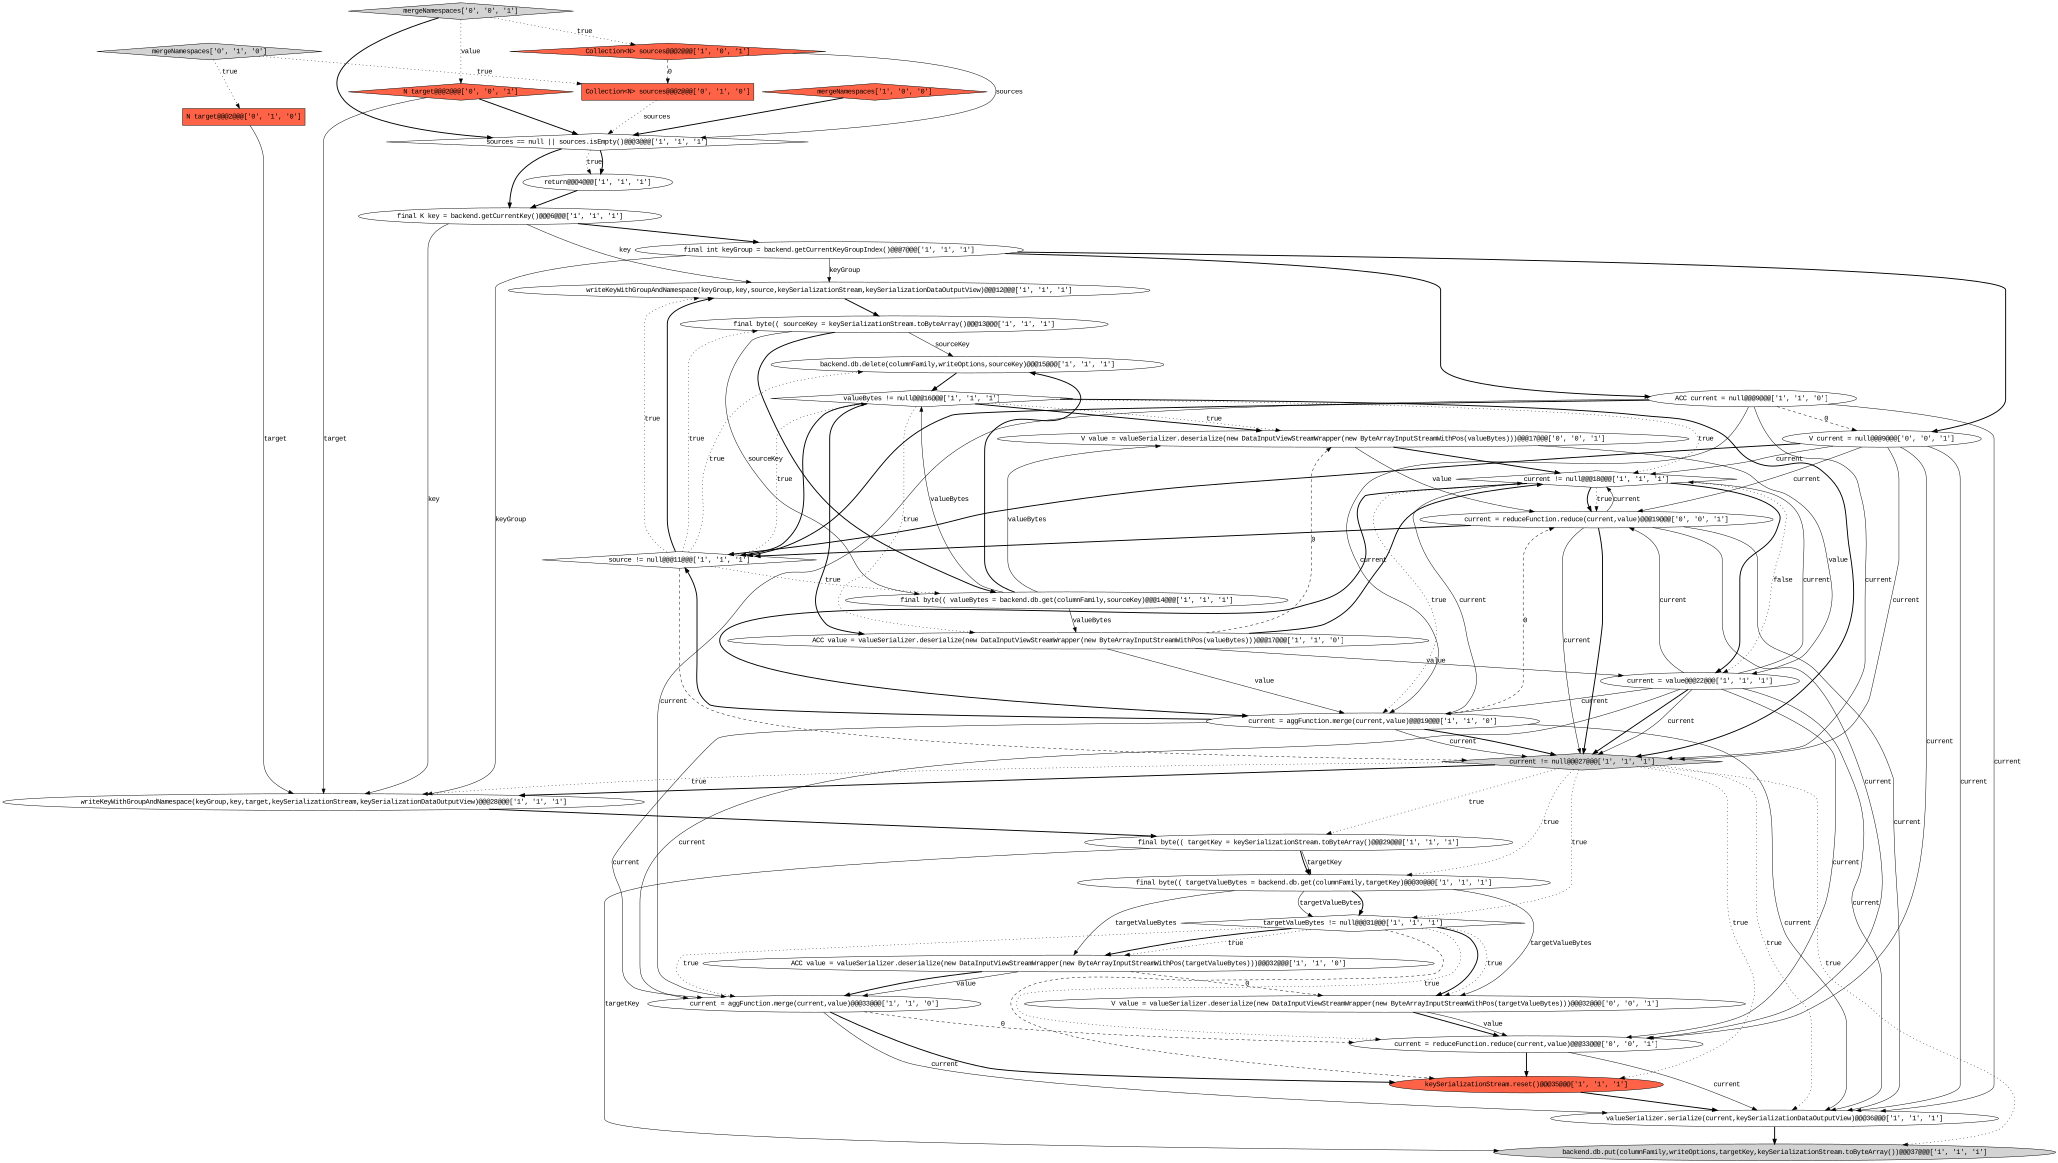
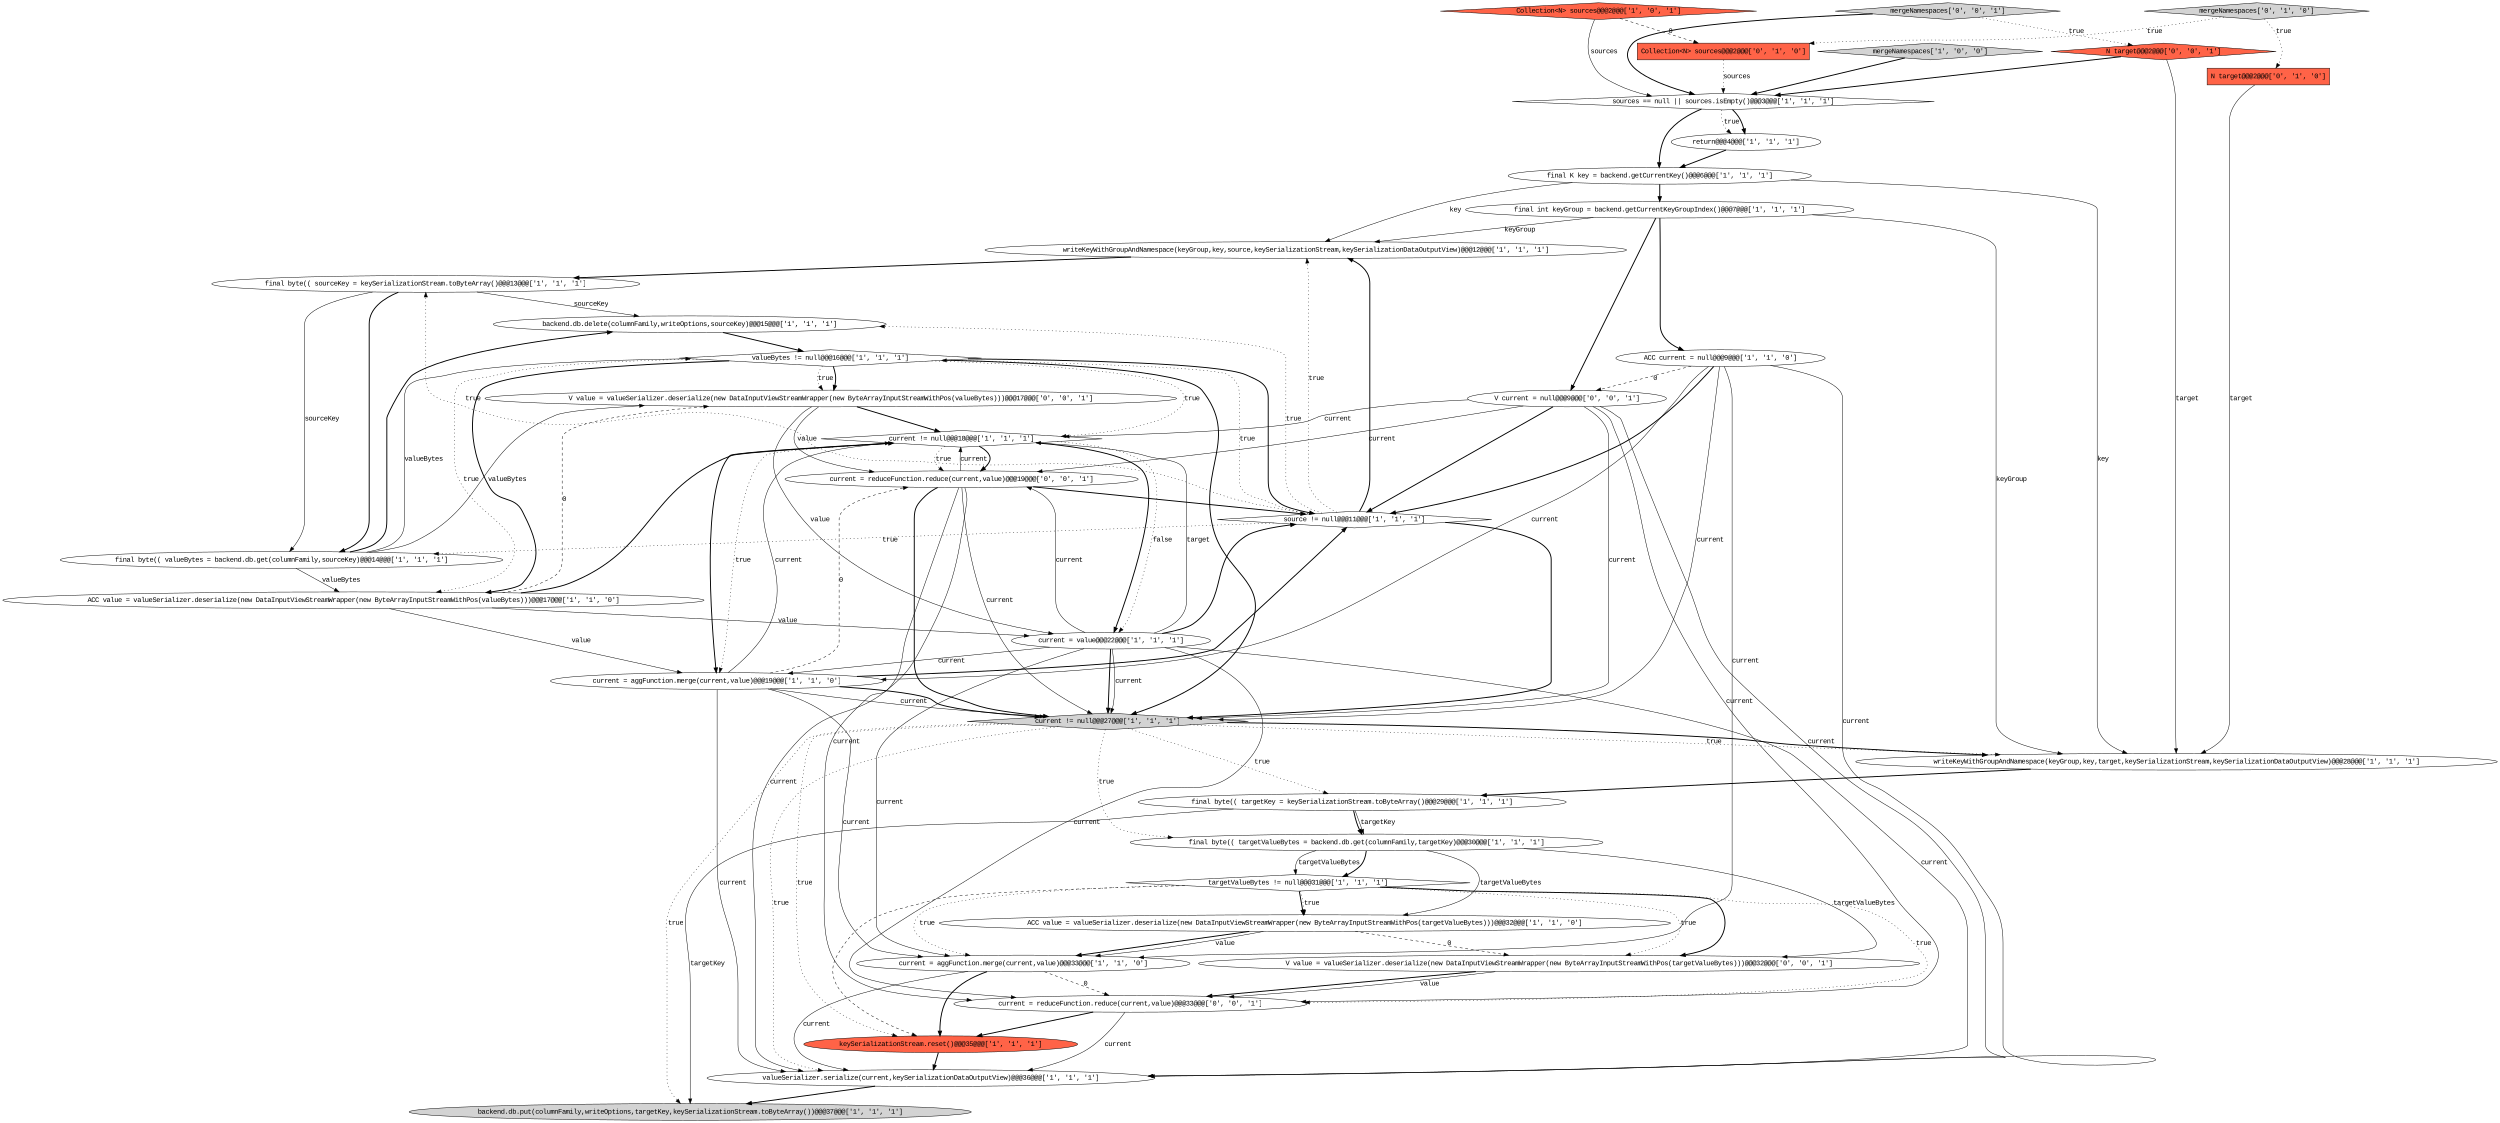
(561, 31) -> none
(471, 51) -> (2076, 31)
(875, 92) -> (1930, 51)
none -> (1221, 573)
(1816, 580) -> (1198, 540)
(1007, 746) -> (1493, 696)
(1553, 895) -> none
